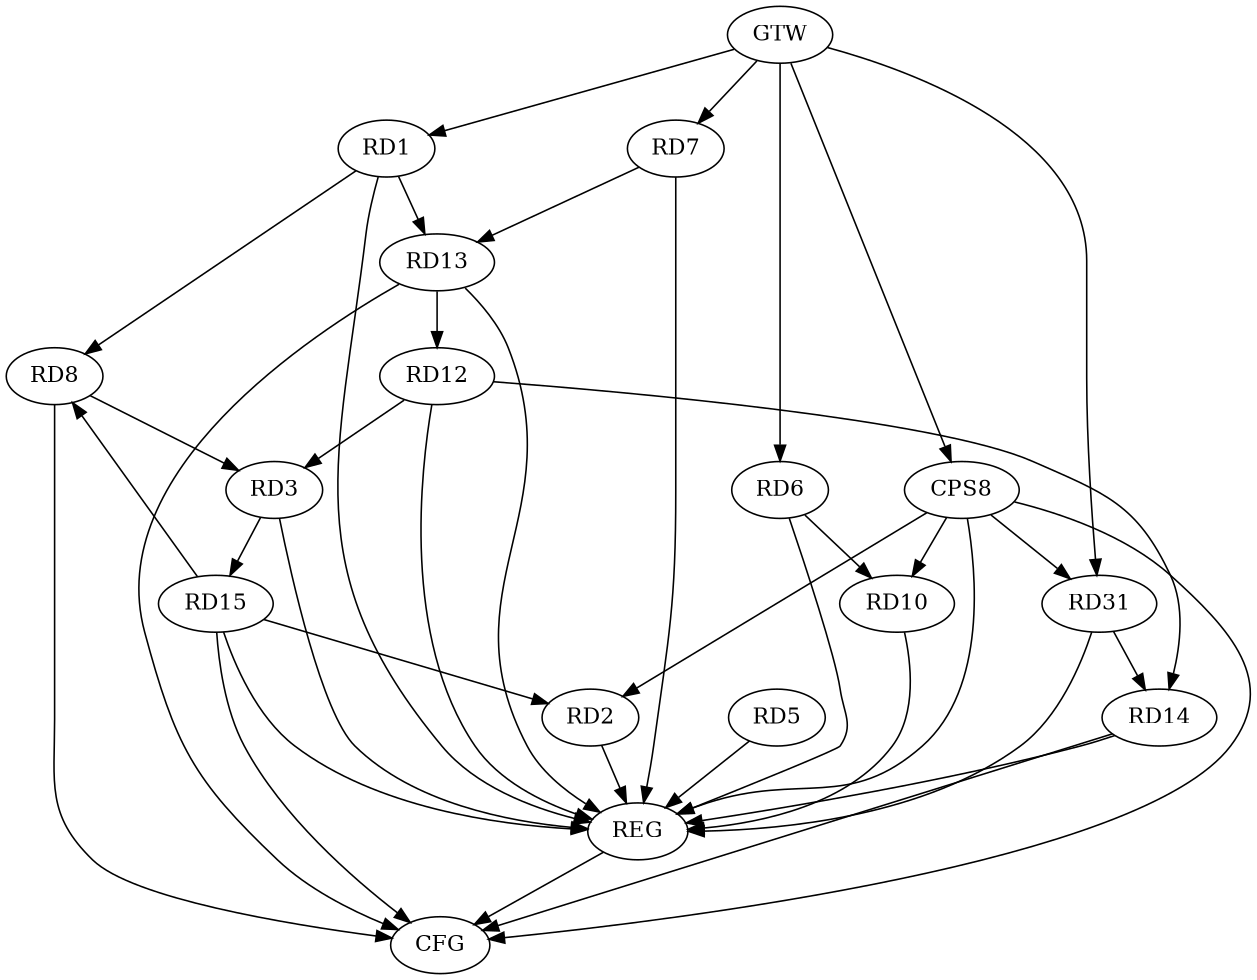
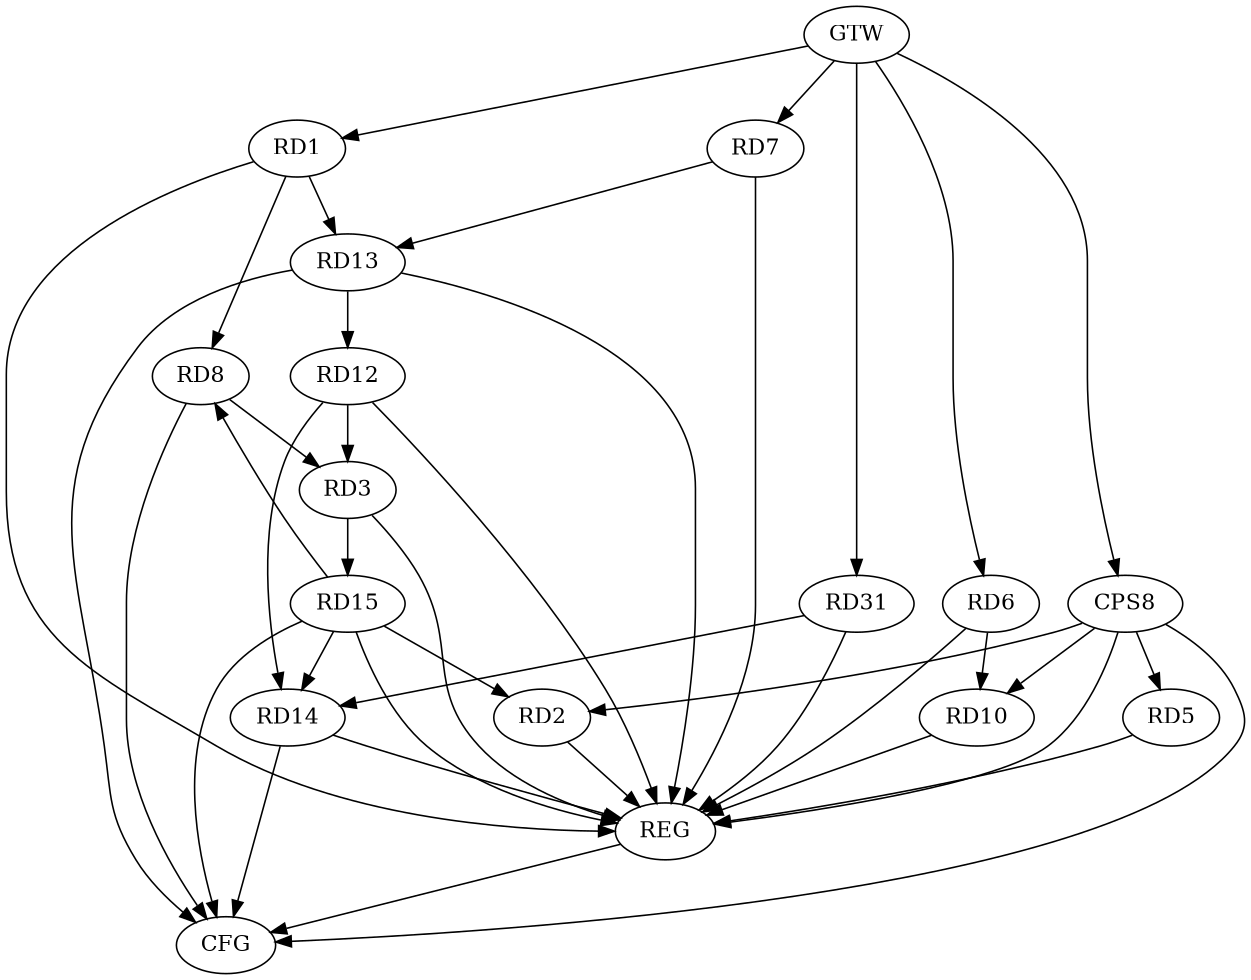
(1024, 542) -> (1145, 653)
none -> (321, 654)
